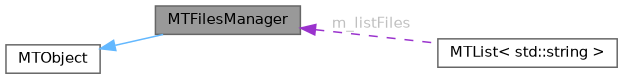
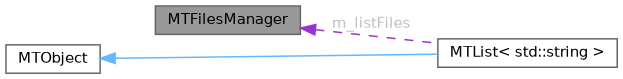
(139, 40) -> (276, 56)
